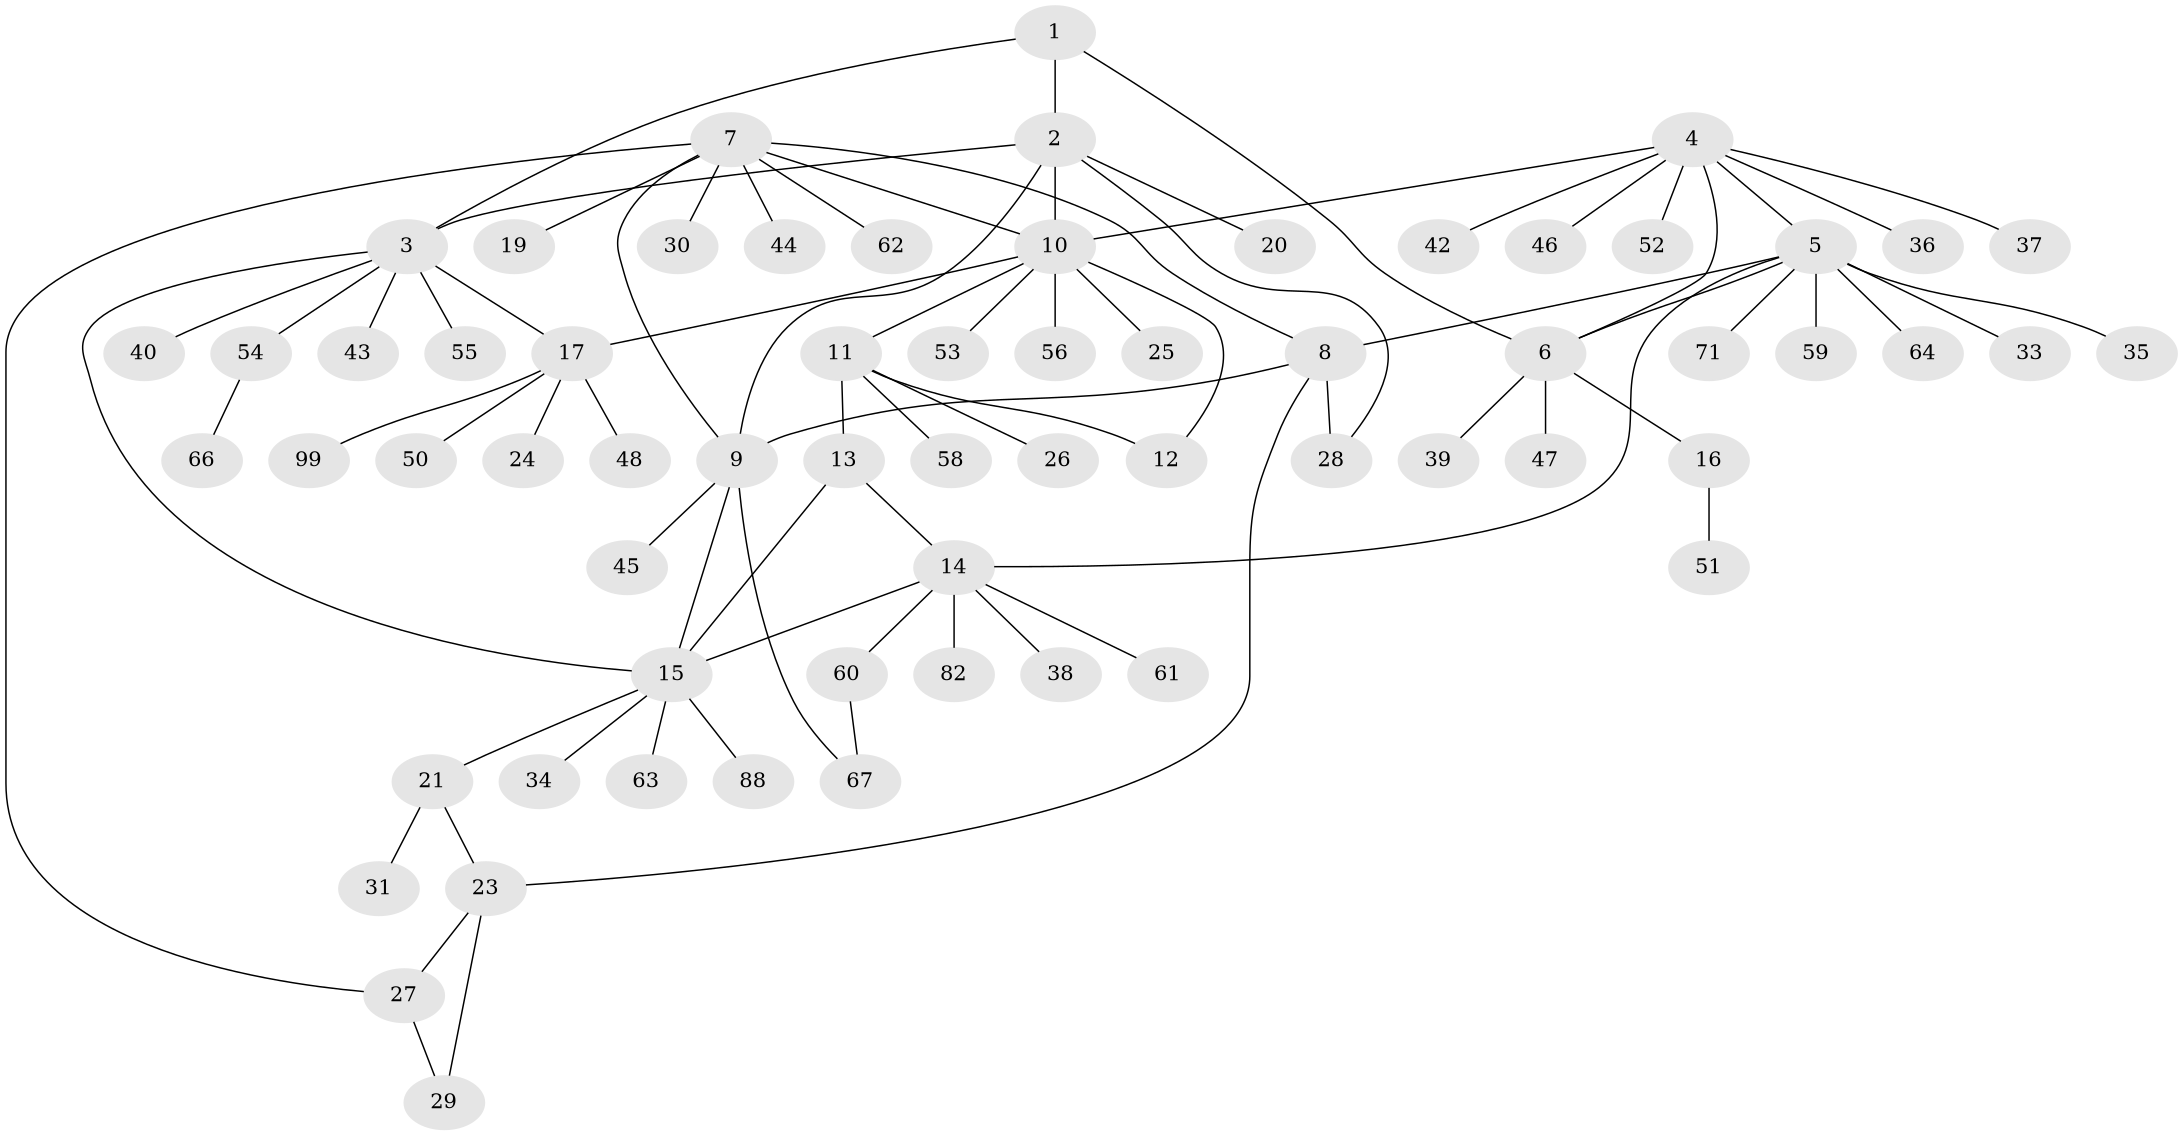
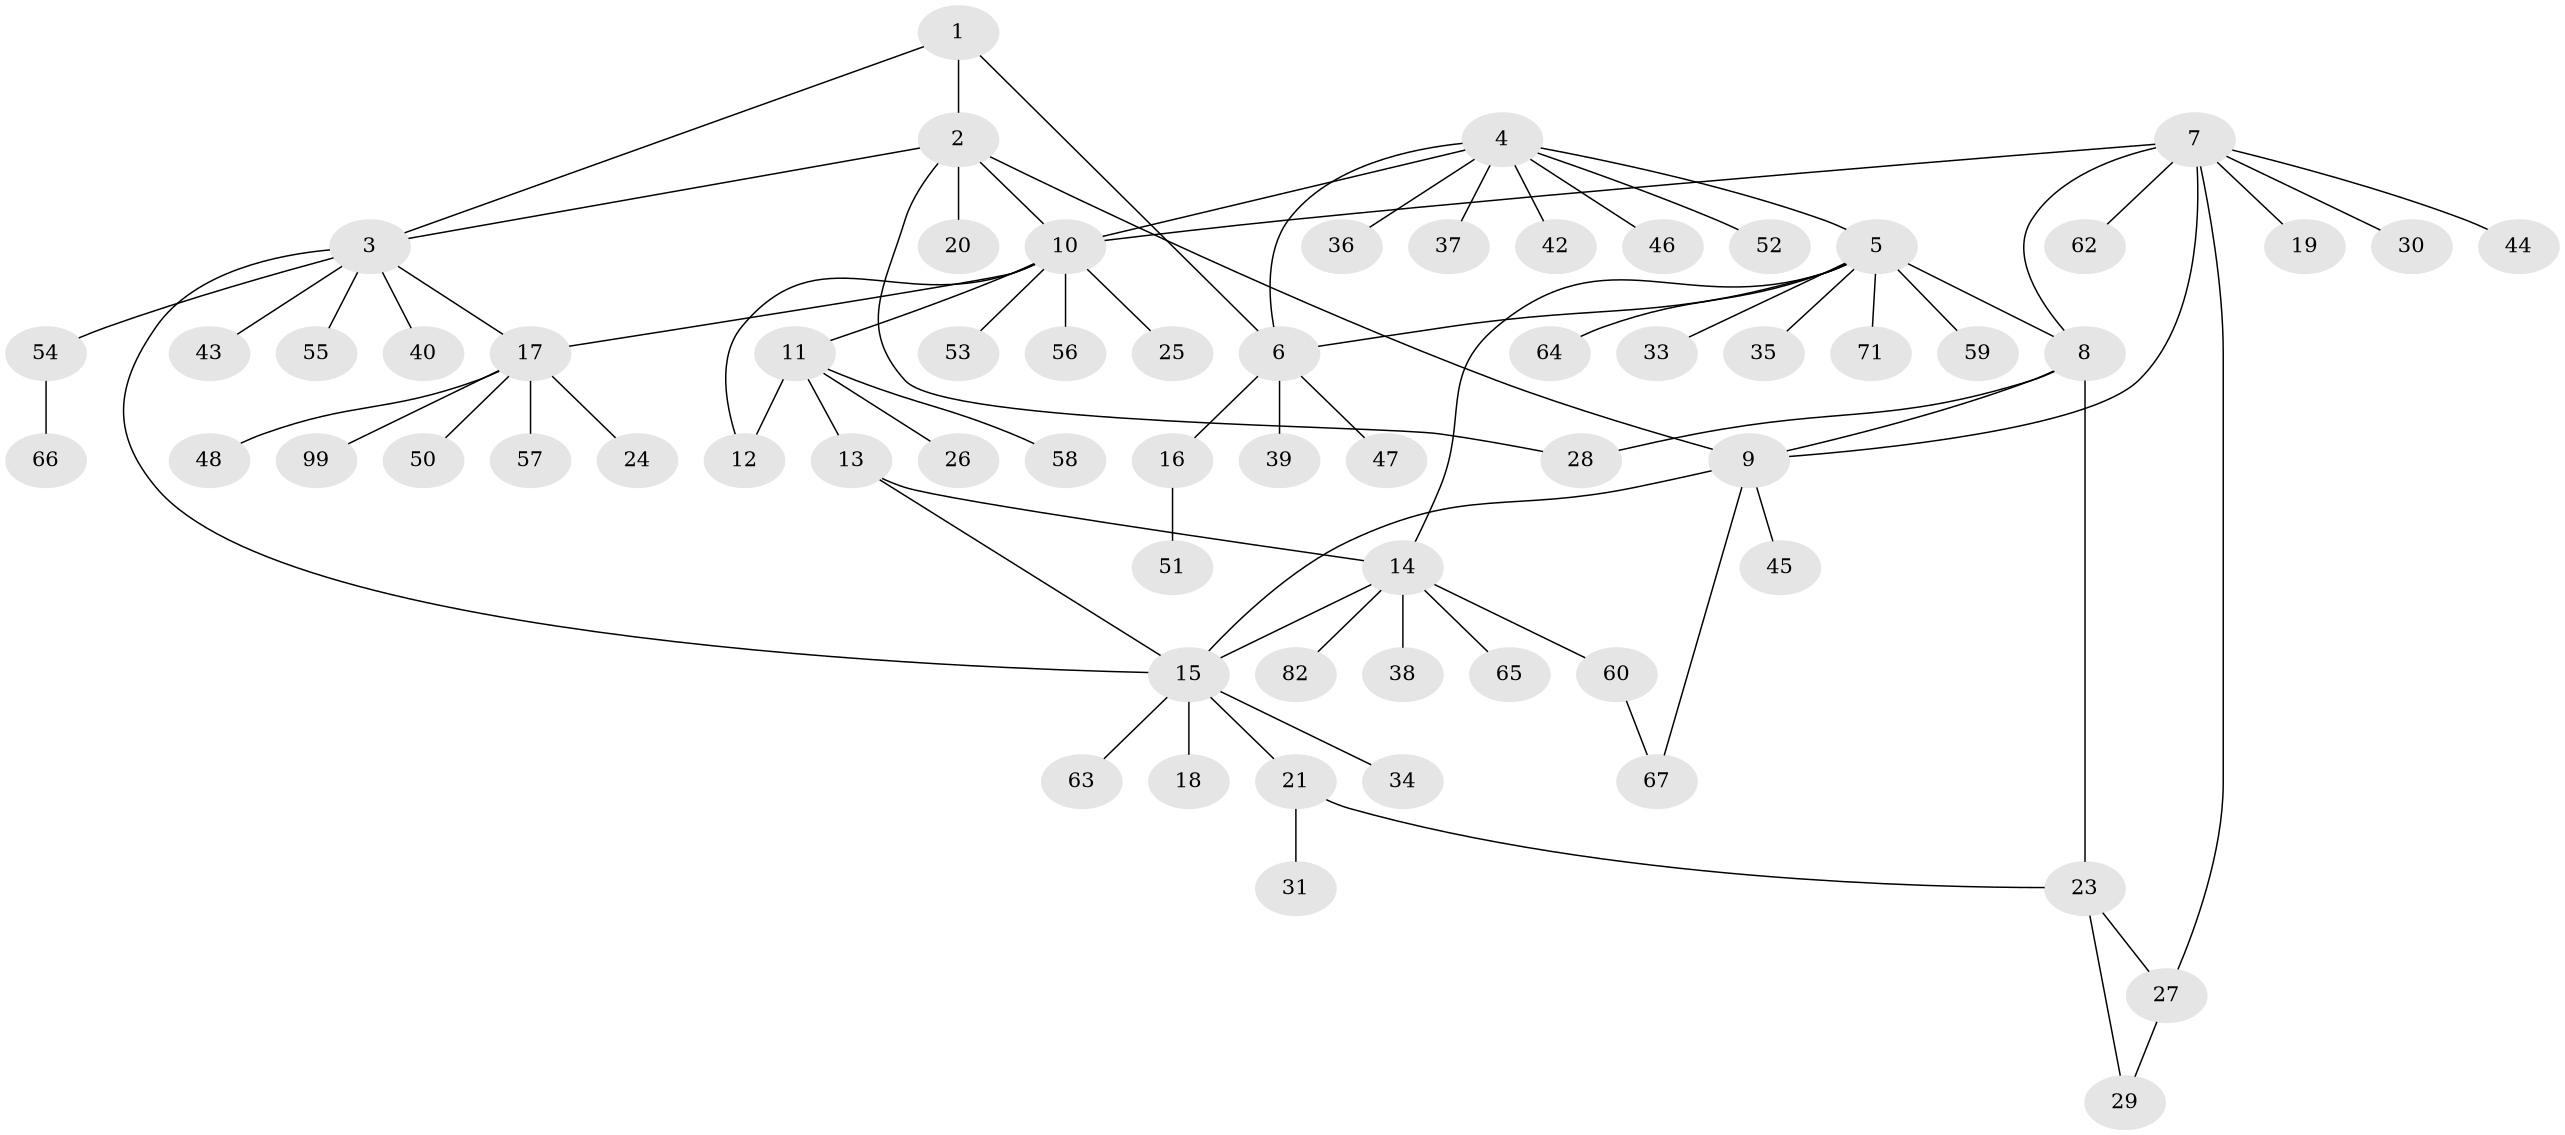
none -> (531, 461)
(1168, 675) -> (1510, 675)
(753, 782) -> (1189, 782)
